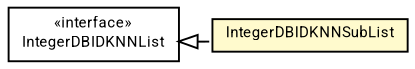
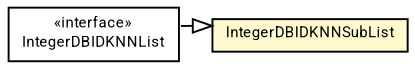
(205, 42) -> (185, 26)
